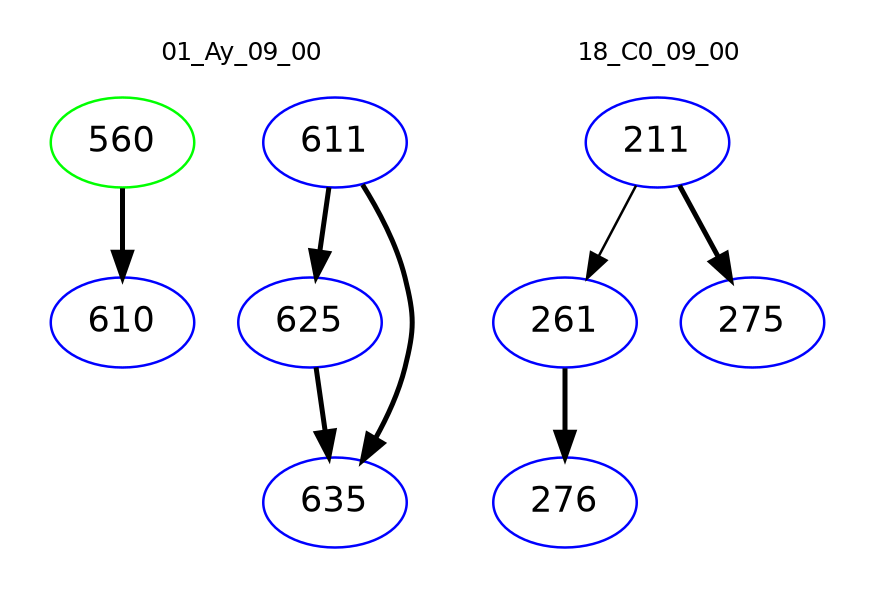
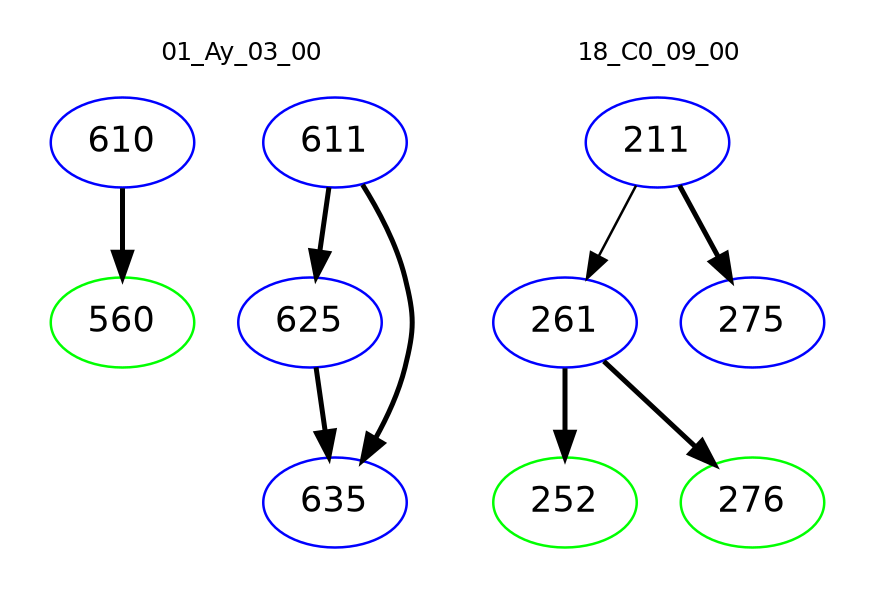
(241, 54) -> (241, 54)
(122, 220) -> (122, 220)
none -> (565, 502)
(565, 502) -> (752, 502)
